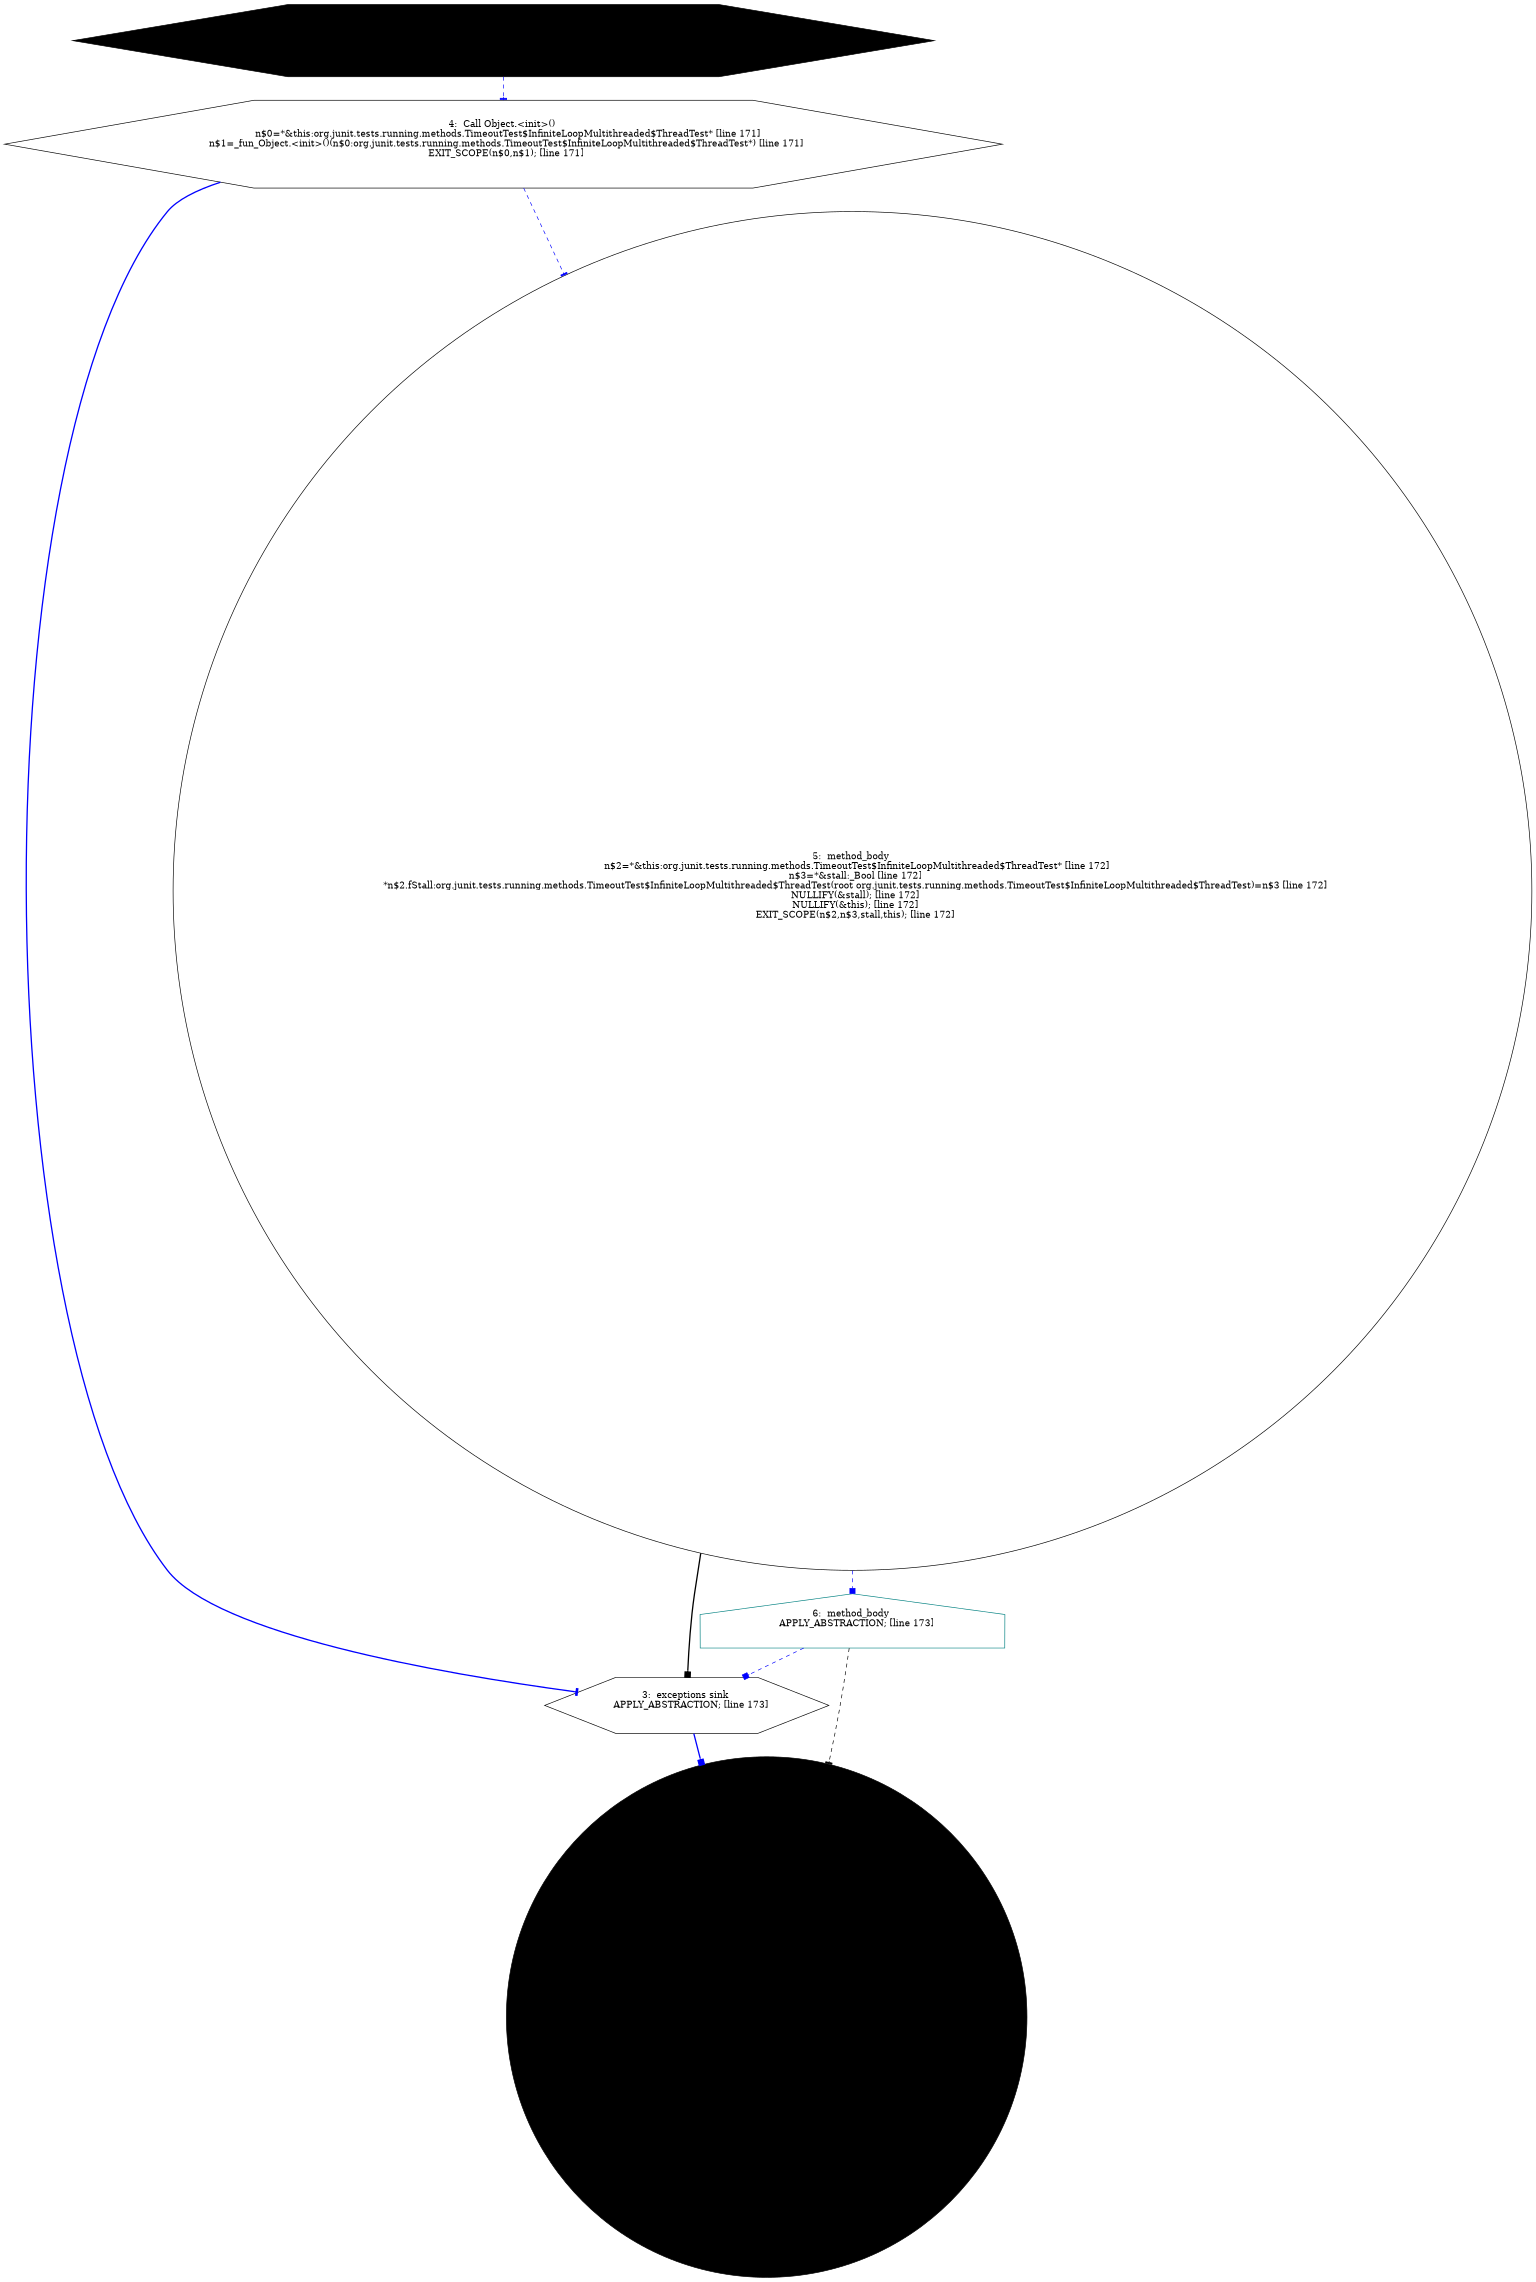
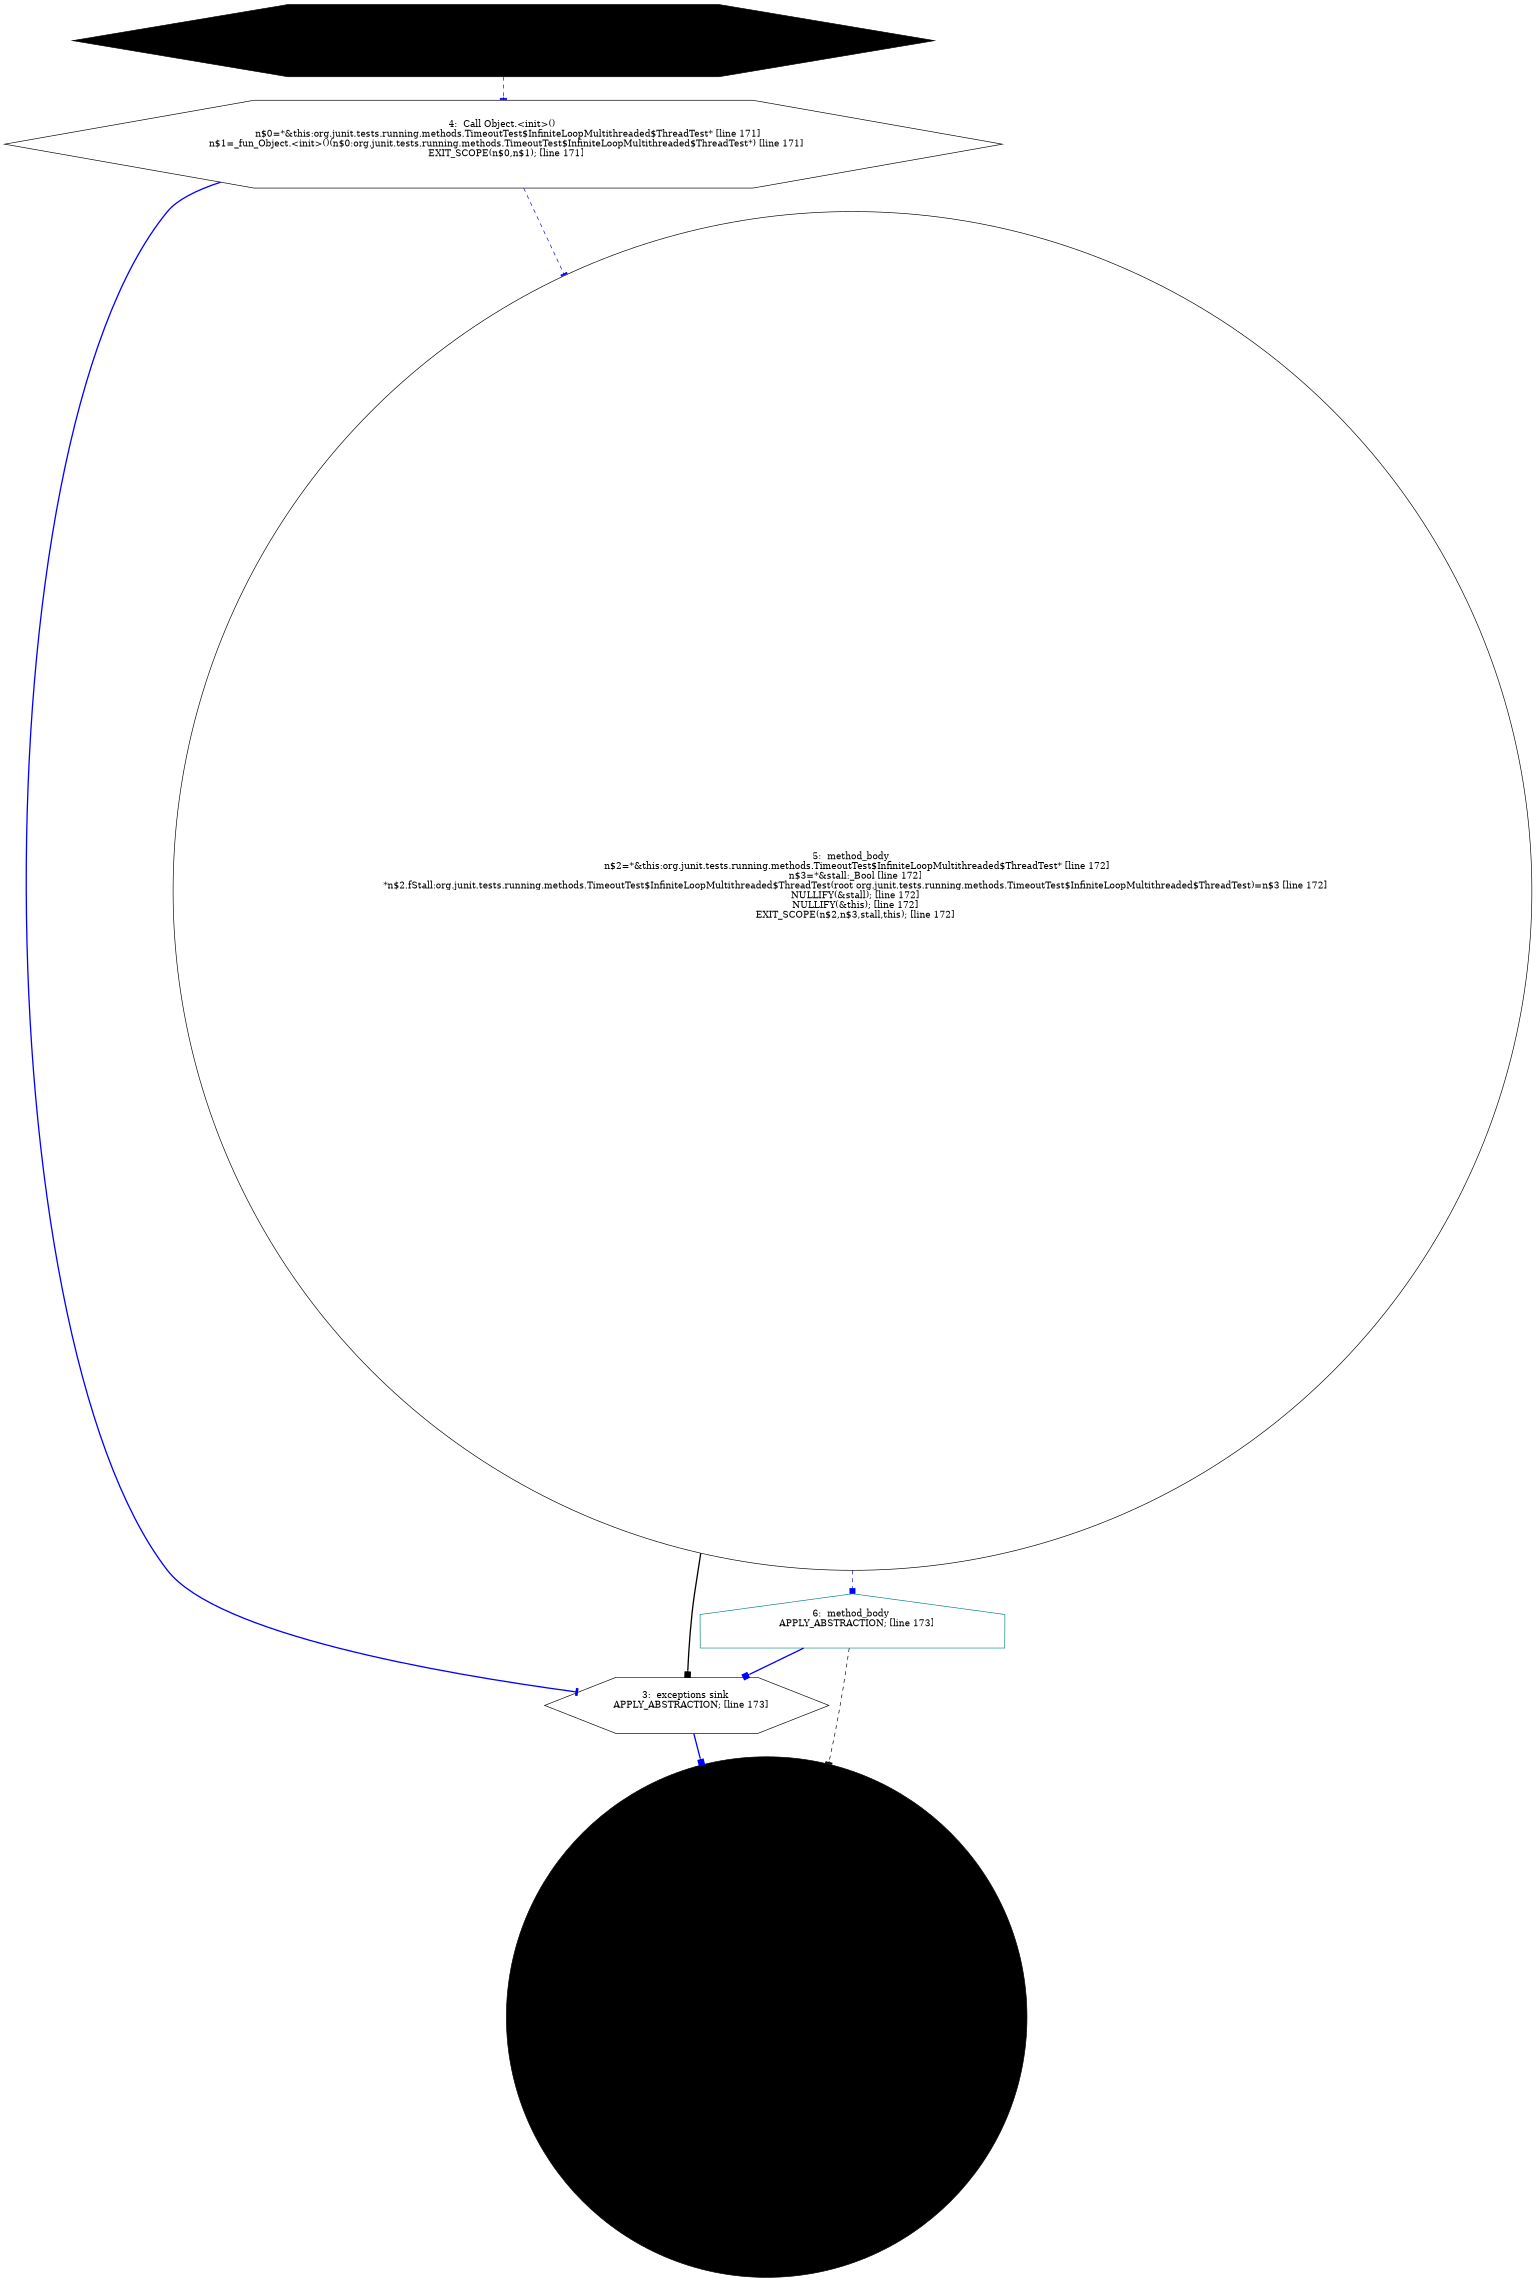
(777, 1661) -> (777, 1661)
